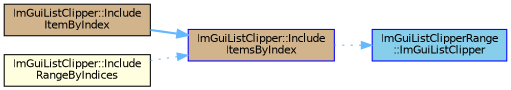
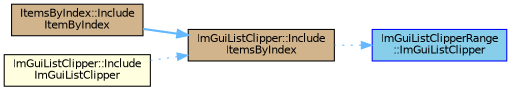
(77, 20) -> (77, 20)
(261, 45) -> (261, 45)
(77, 70) -> (77, 70)
